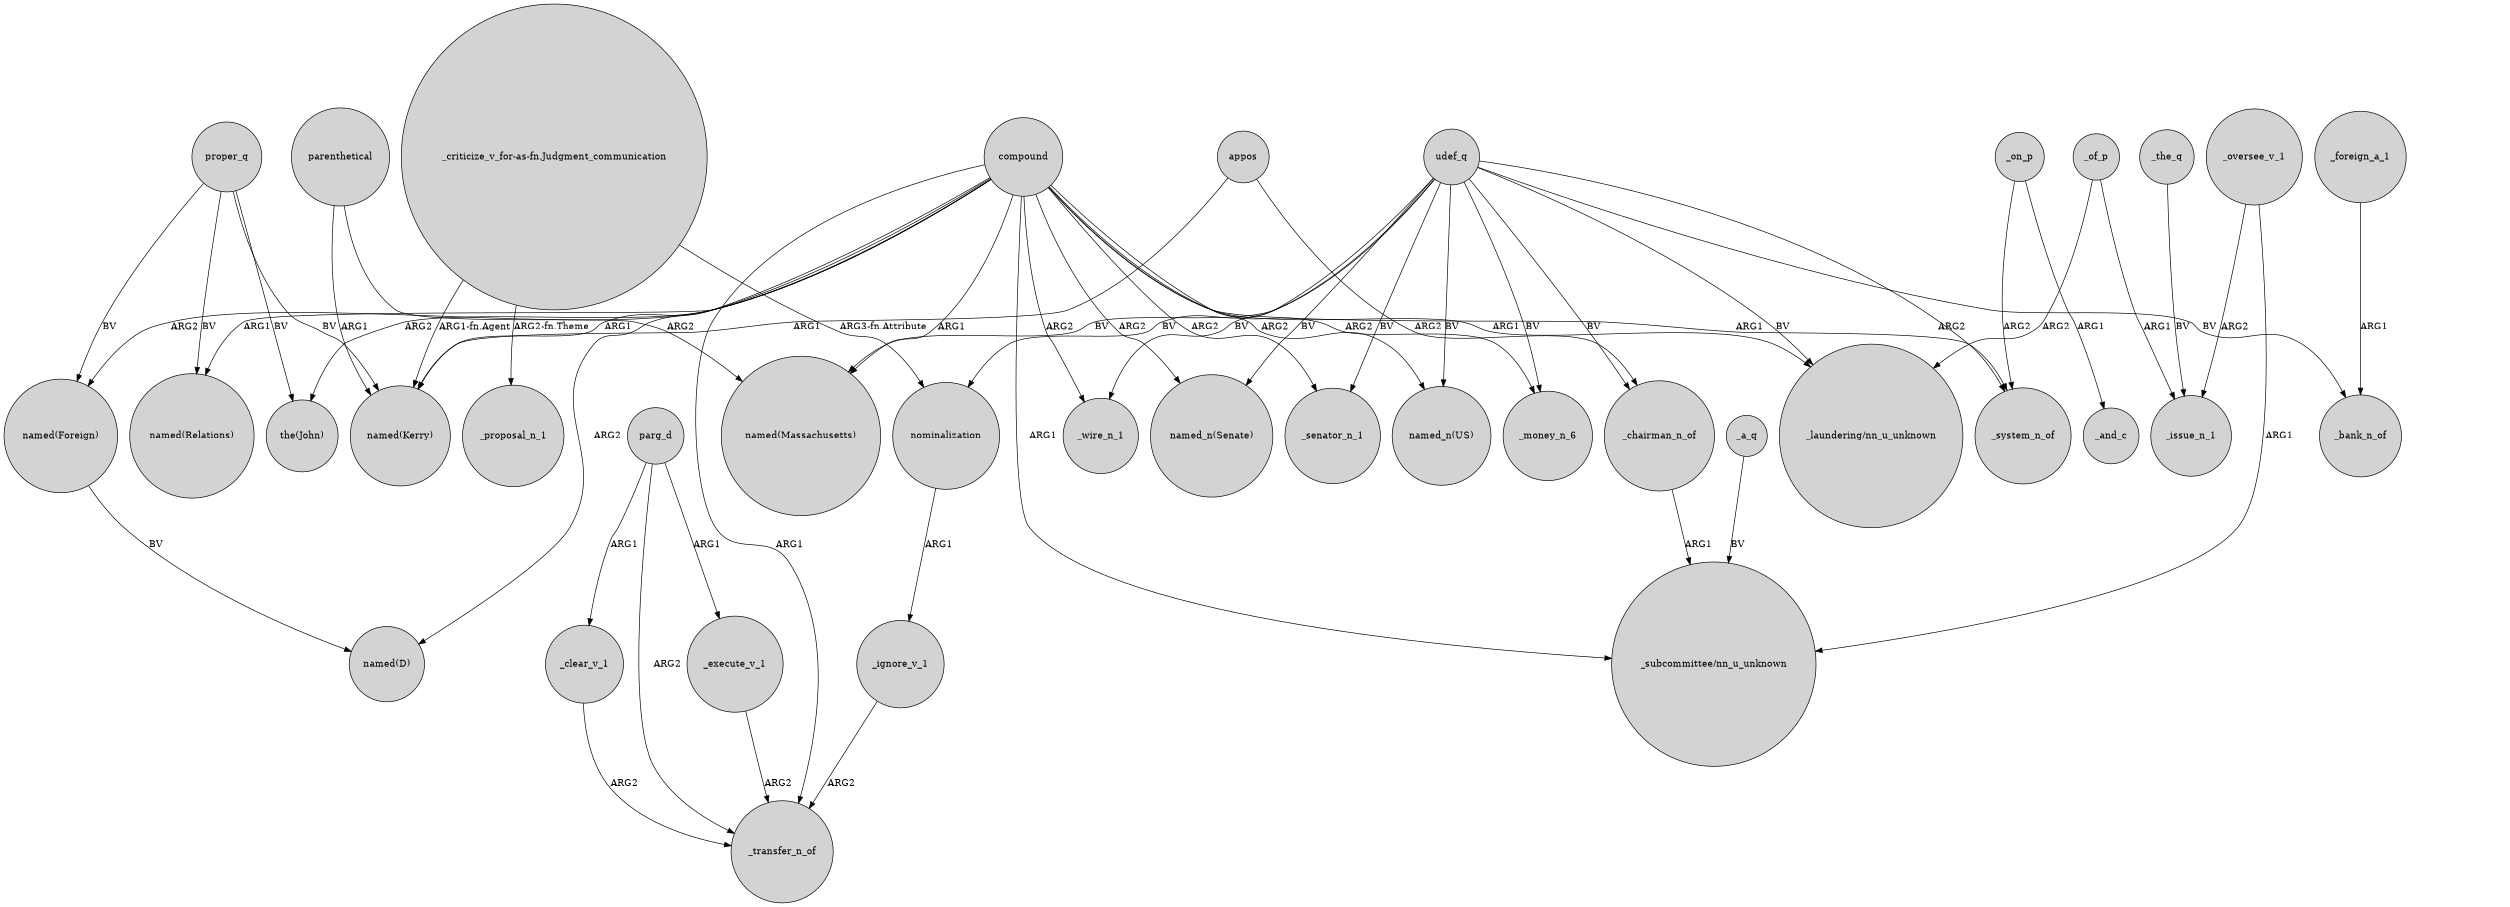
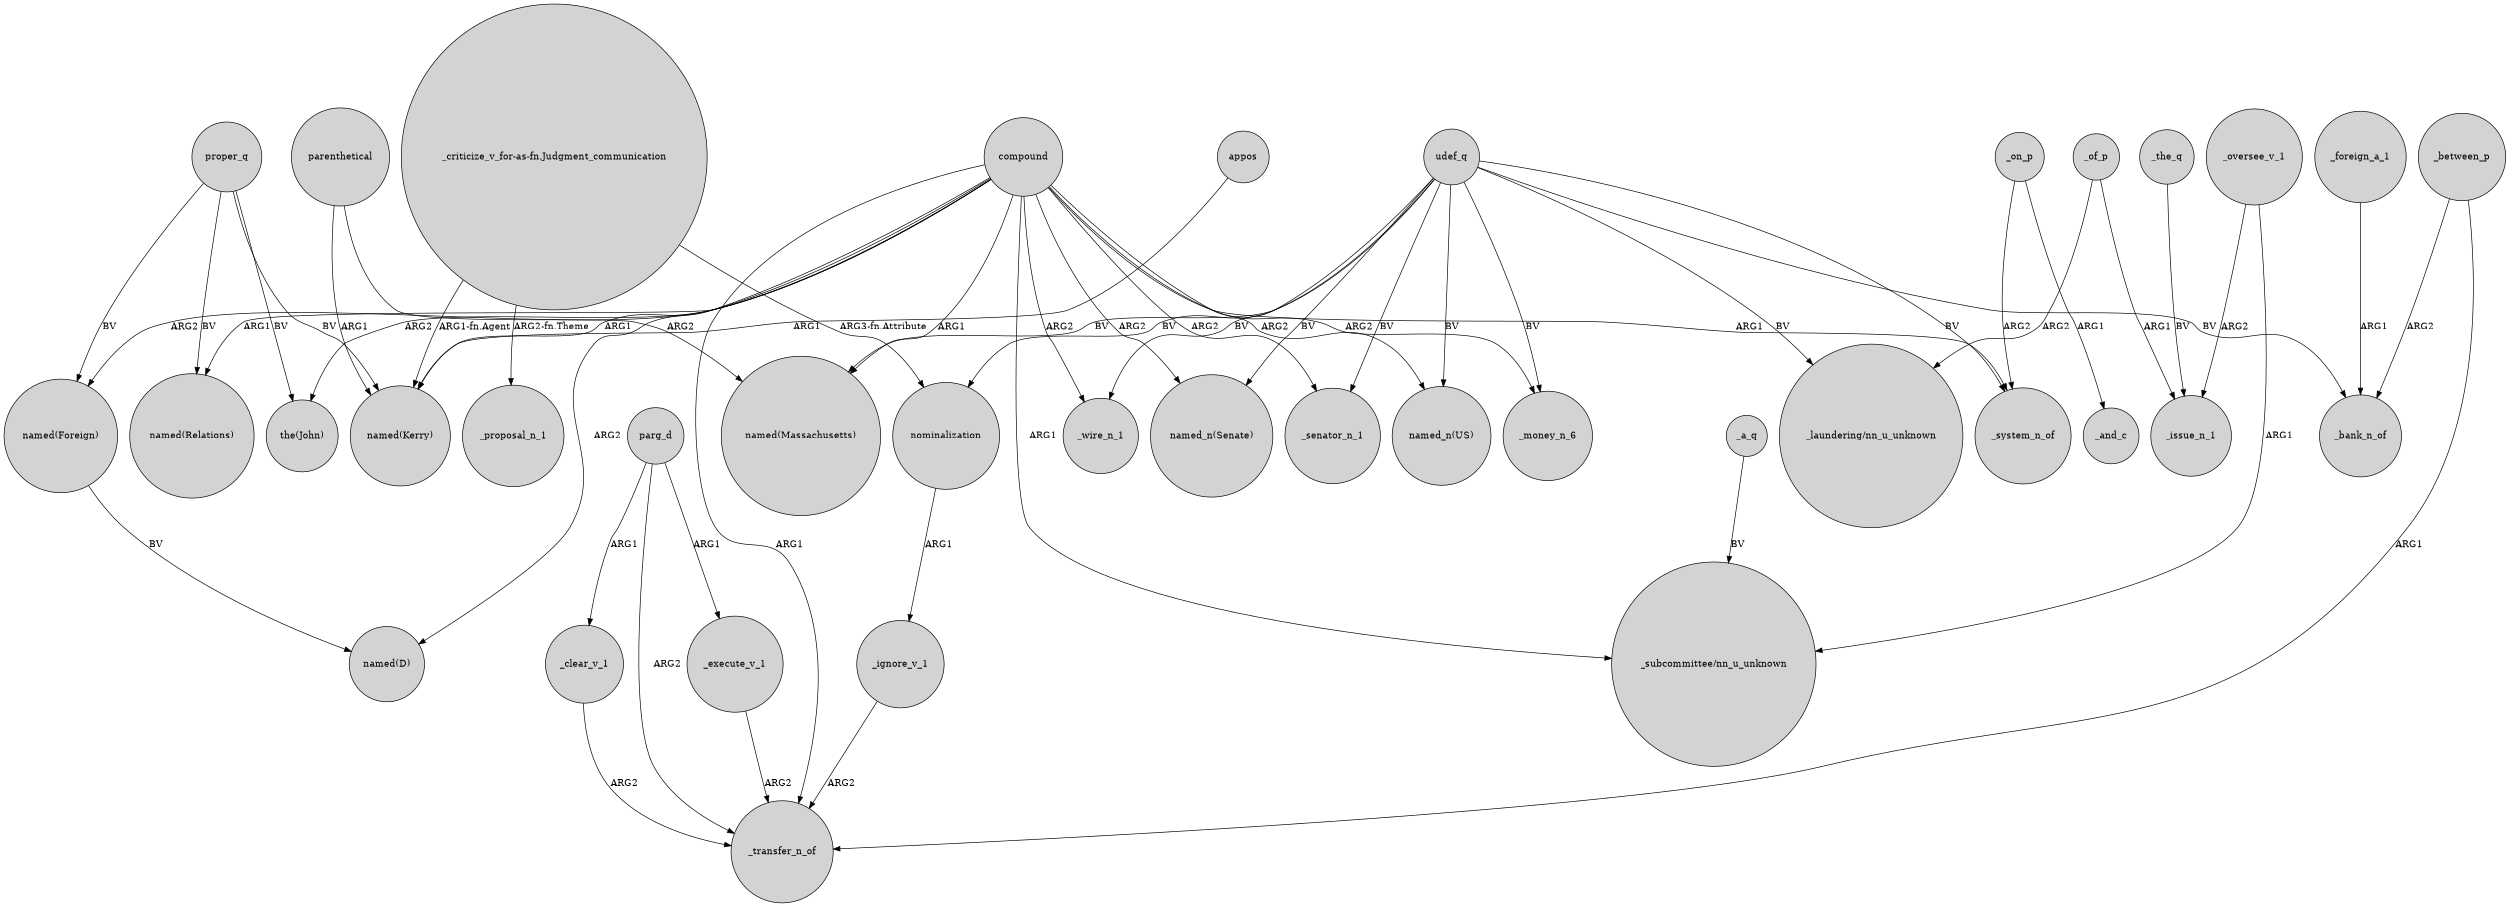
none -> (2462, 157)
(1952, 327) -> (1952, 327)
(1488, 331) -> none
(1659, 436) -> none
